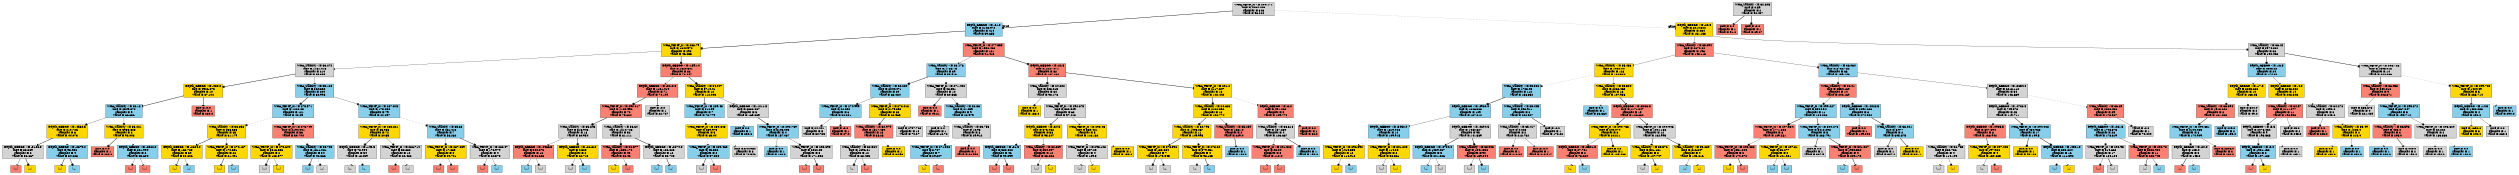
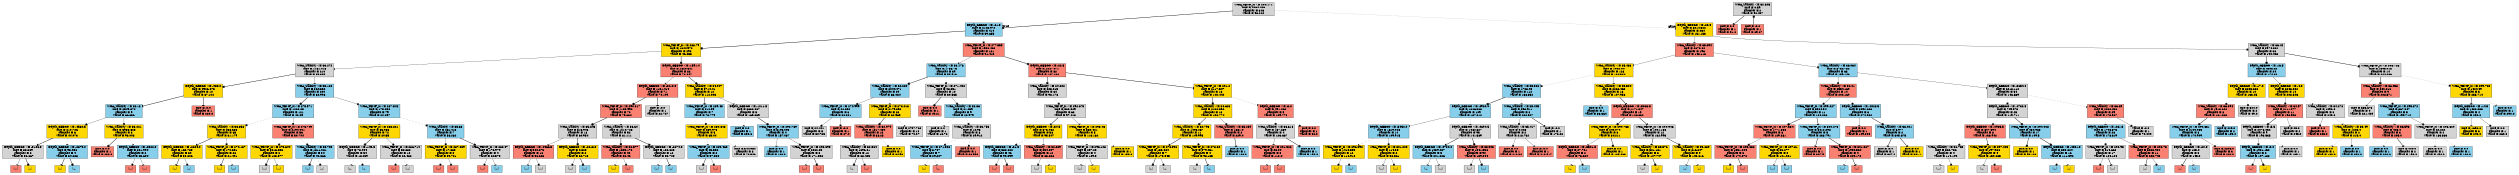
(1751, 19) -> (1754, 21)
(1029, 111) -> none
(1814, 152) -> (1814, 152)
